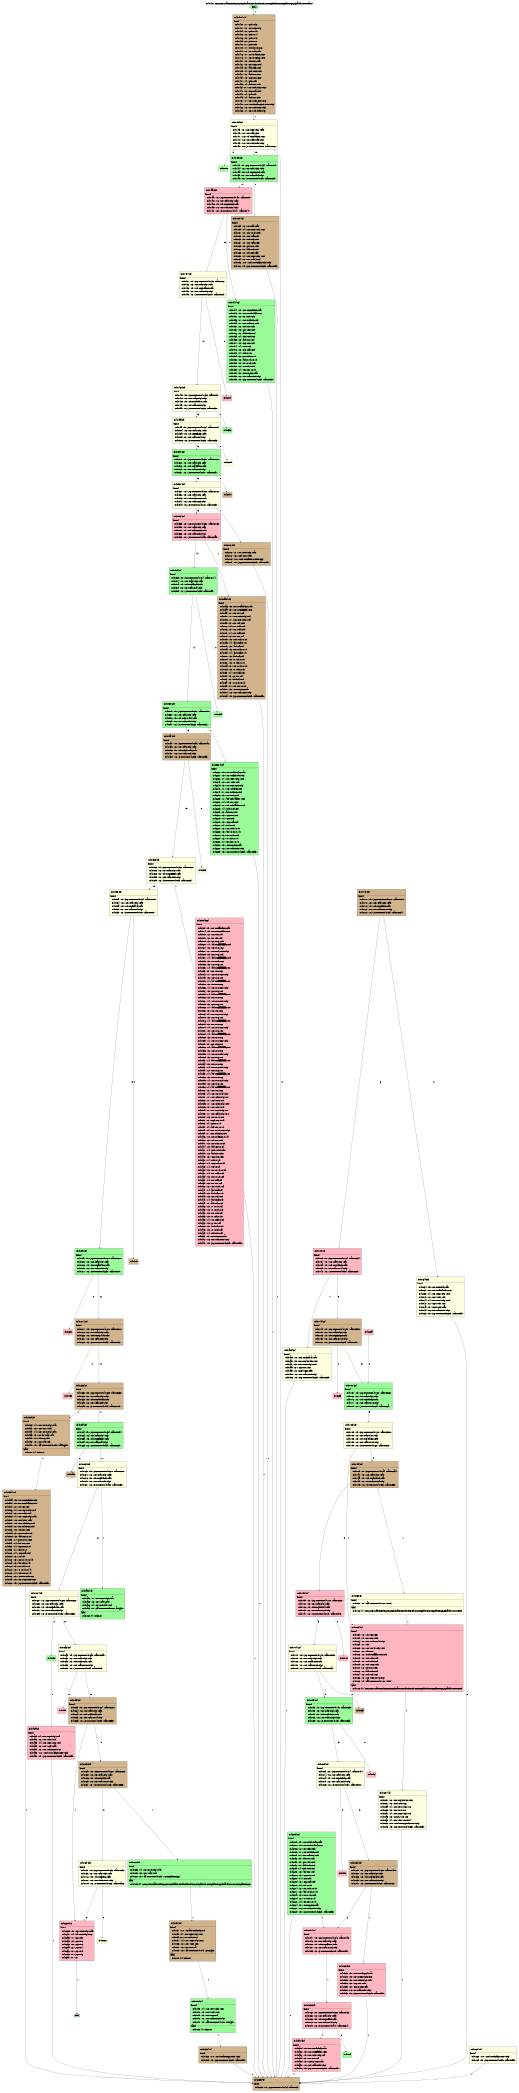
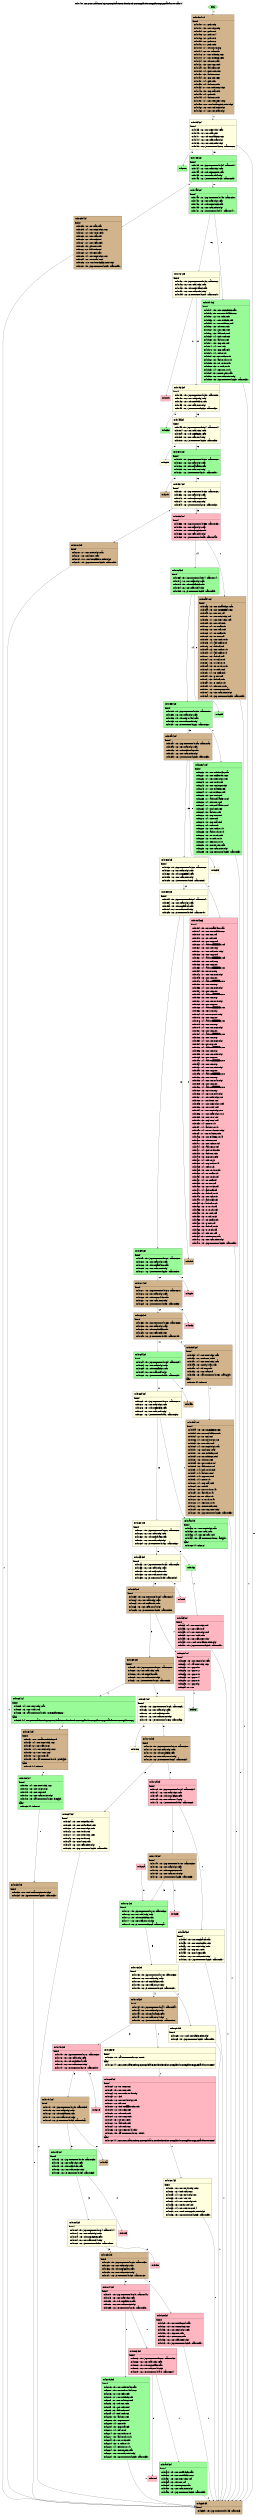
(228, 201) -> (213, 201)
(347, 1536) -> (185, 2007)
(312, 1658) -> (65, 2110)
(91, 1903) -> (163, 1729)
(322, 1921) -> (125, 2344)
(77, 2016) -> (193, 1710)
(316, 2055) -> (183, 2479)
(347, 2055) -> (152, 2479)
